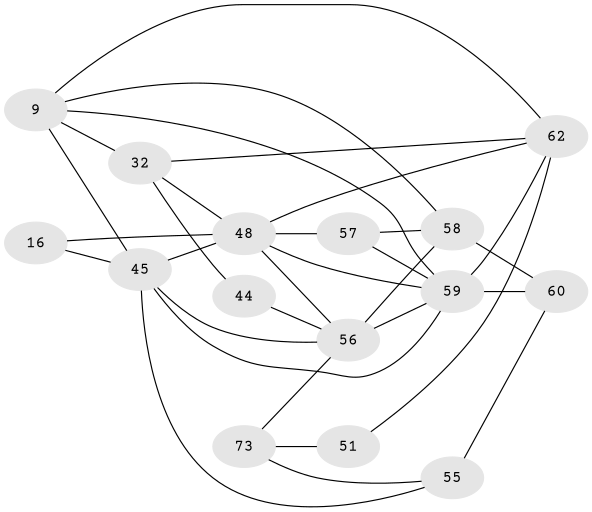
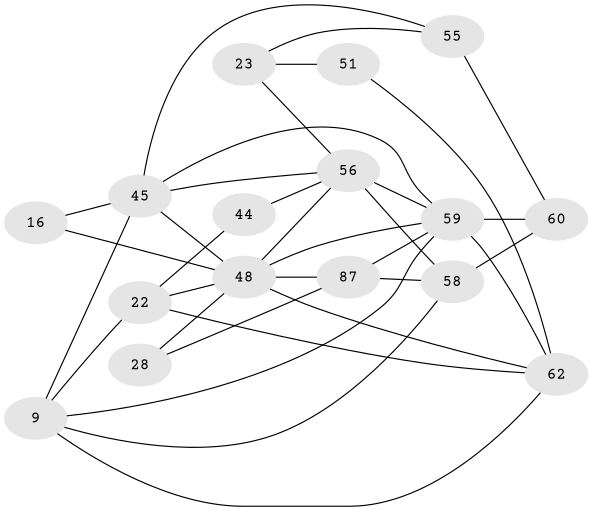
(140, 163) -> (140, 303)
(348, 234) -> (348, 277)
none -> (140, 365)
(244, 447) -> (244, 64)
